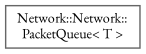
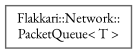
(73, 27) -> (69, 27)
